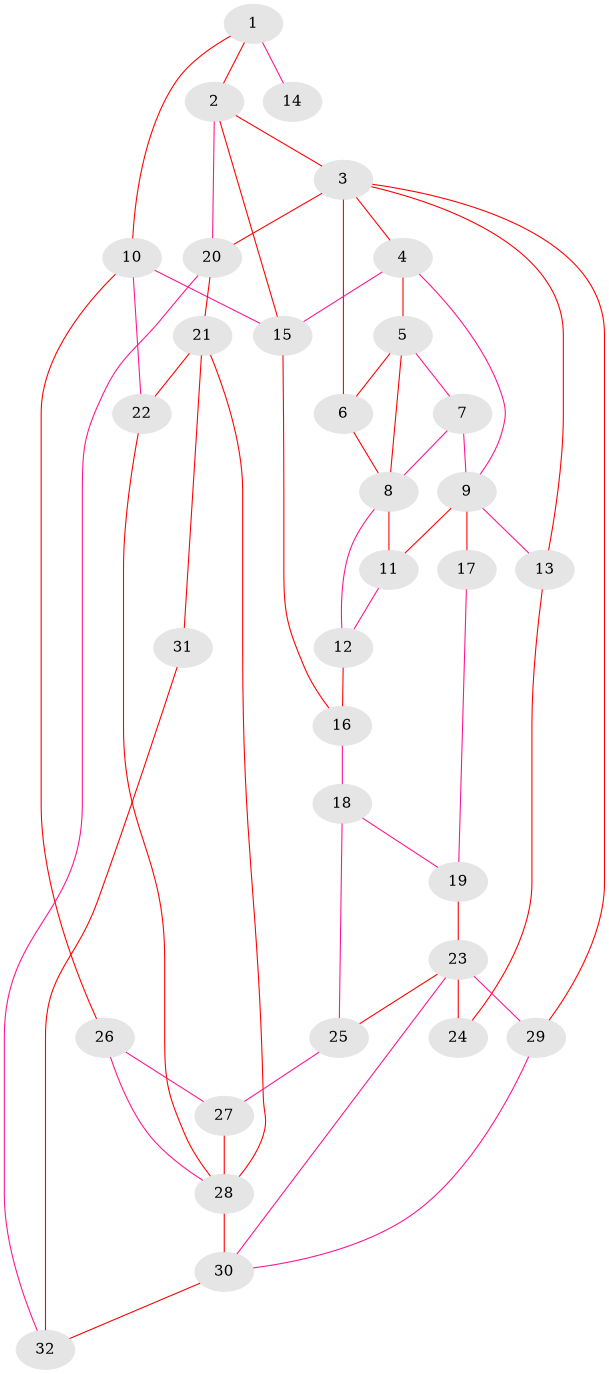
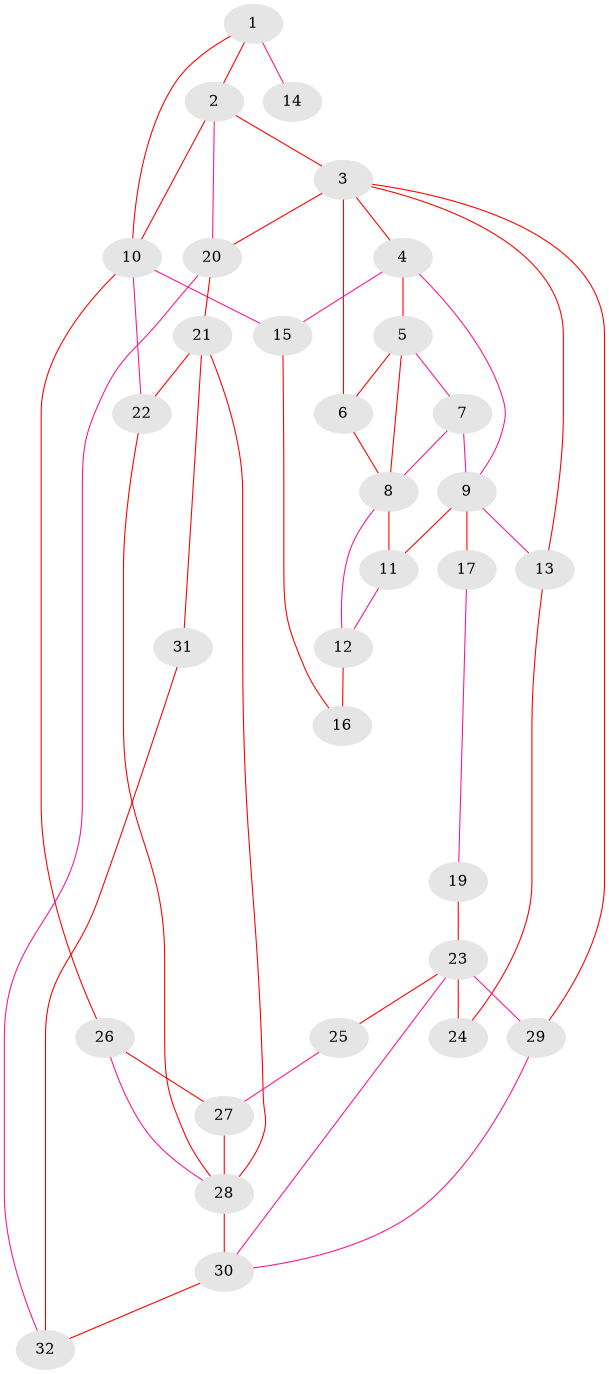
(249, 219) -> (173, 180)
(342, 804) -> none
(159, 1073) -> (159, 1073)
